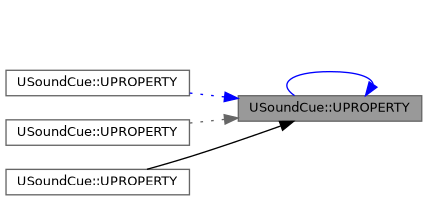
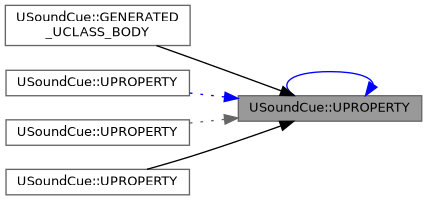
none -> (98, 25)
